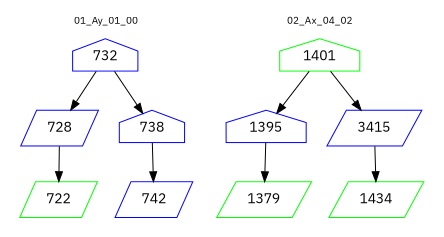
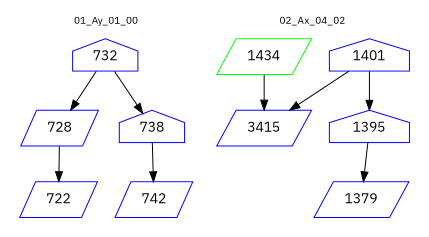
(320, 57) -> (369, 57)
(375, 159) -> (264, 87)
(59, 200) -> (59, 200)
(264, 200) -> (361, 200)
